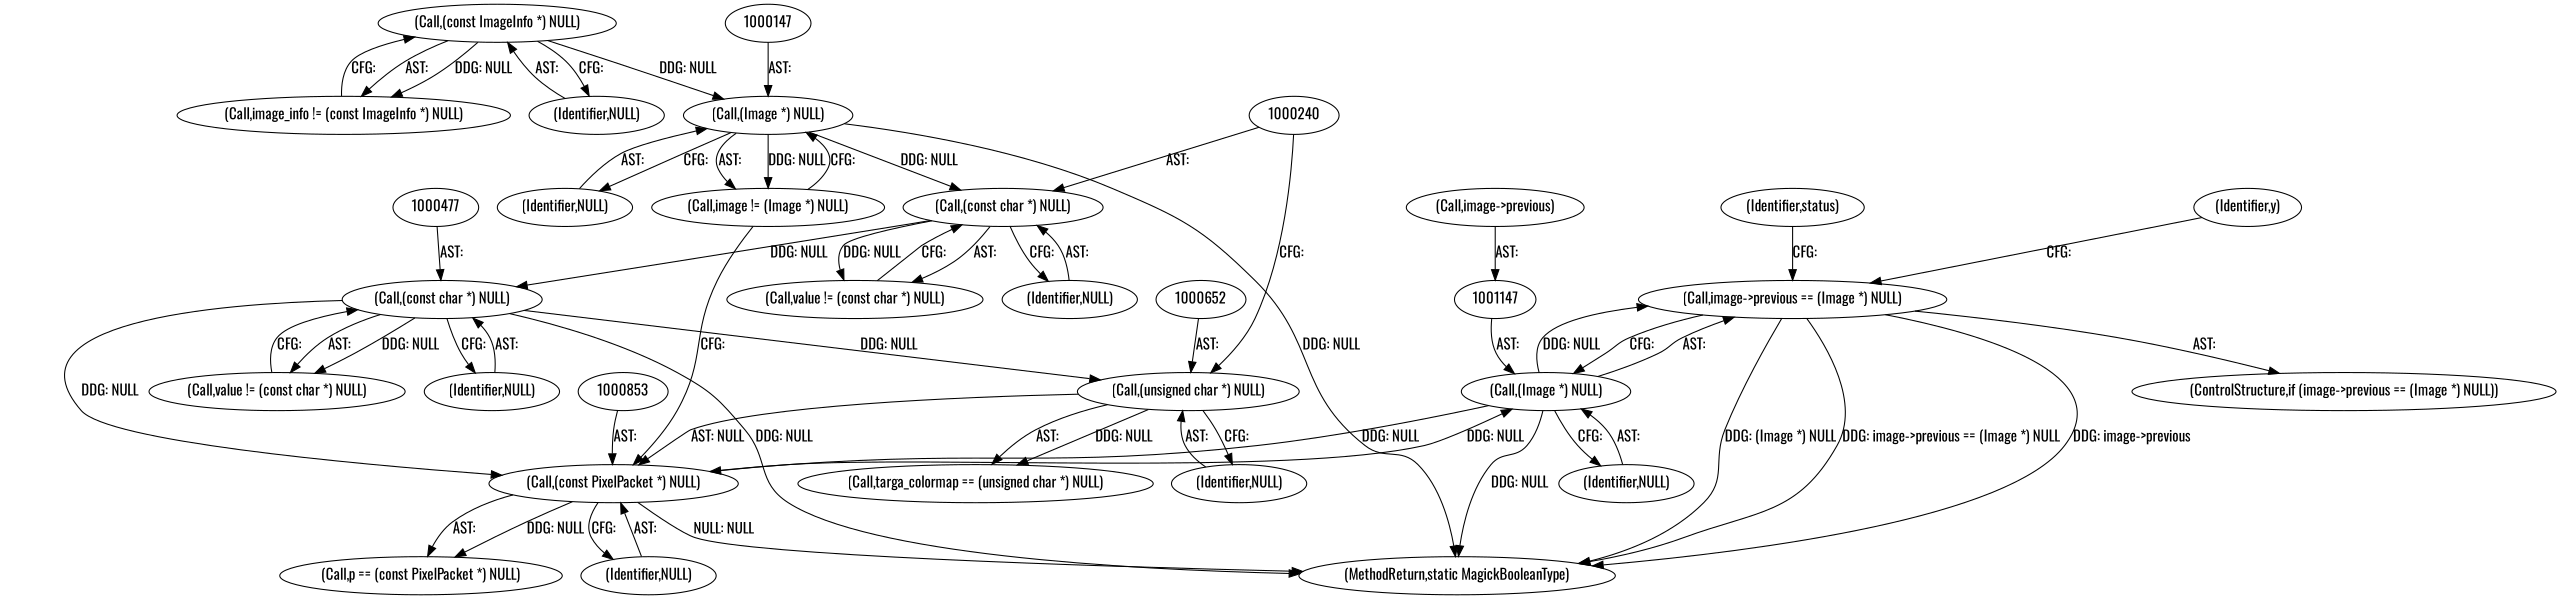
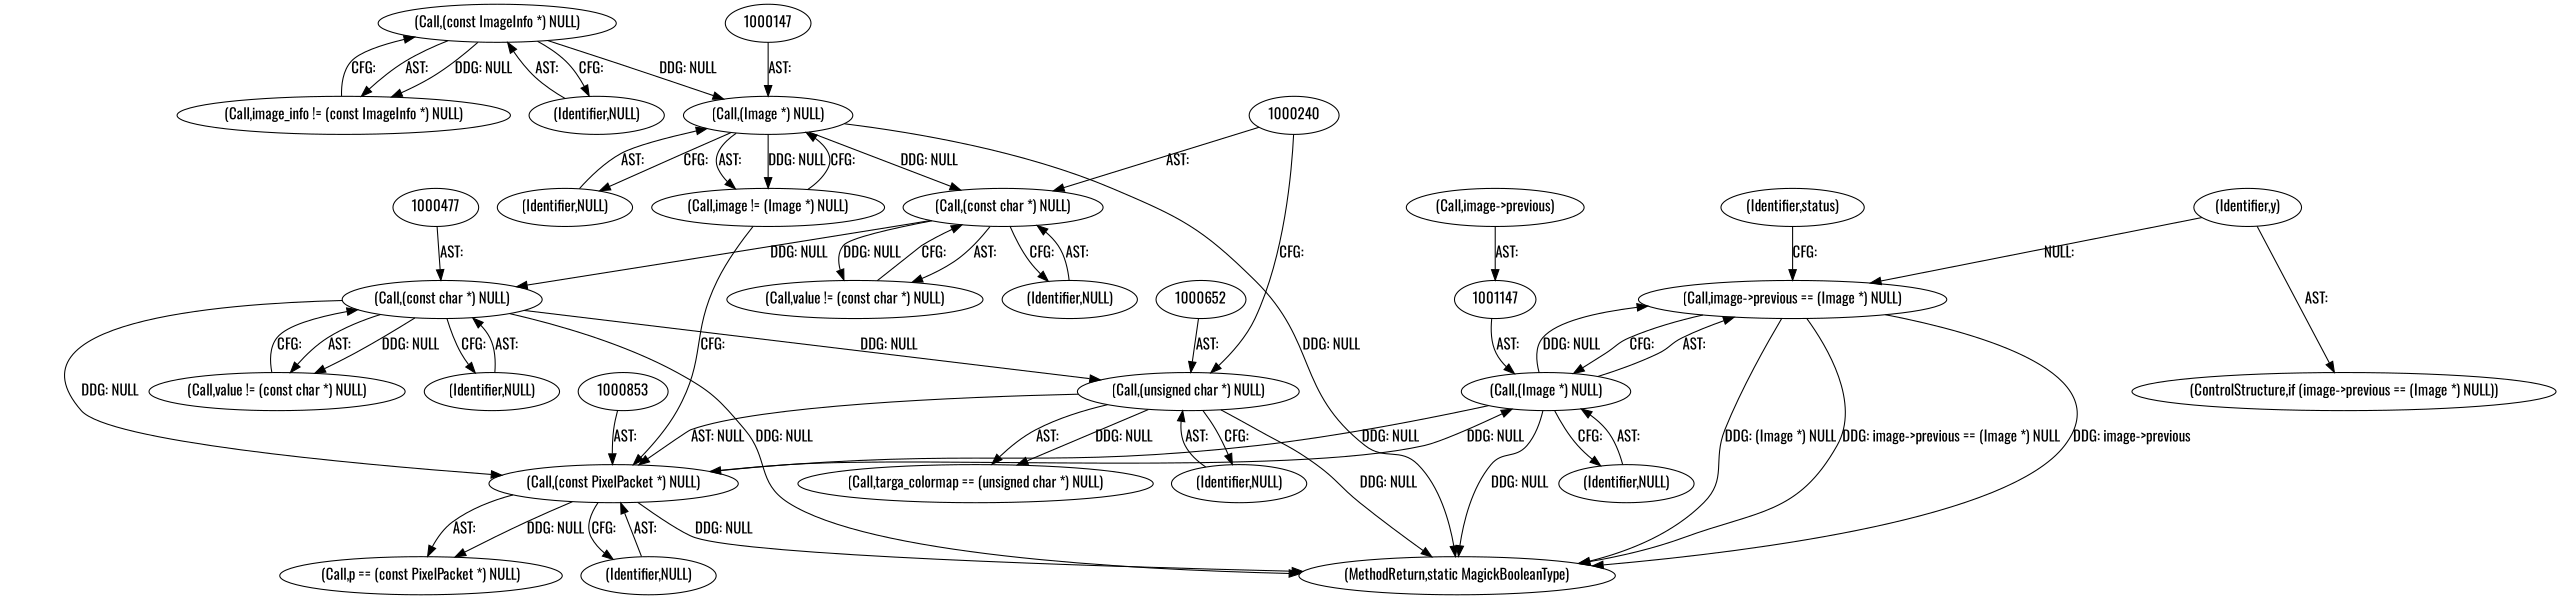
(2061, 253) -> (2061, 253)
(2093, 334) -> (2293, 295)
none -> (1327, 473)
(724, 530) -> (724, 530)
